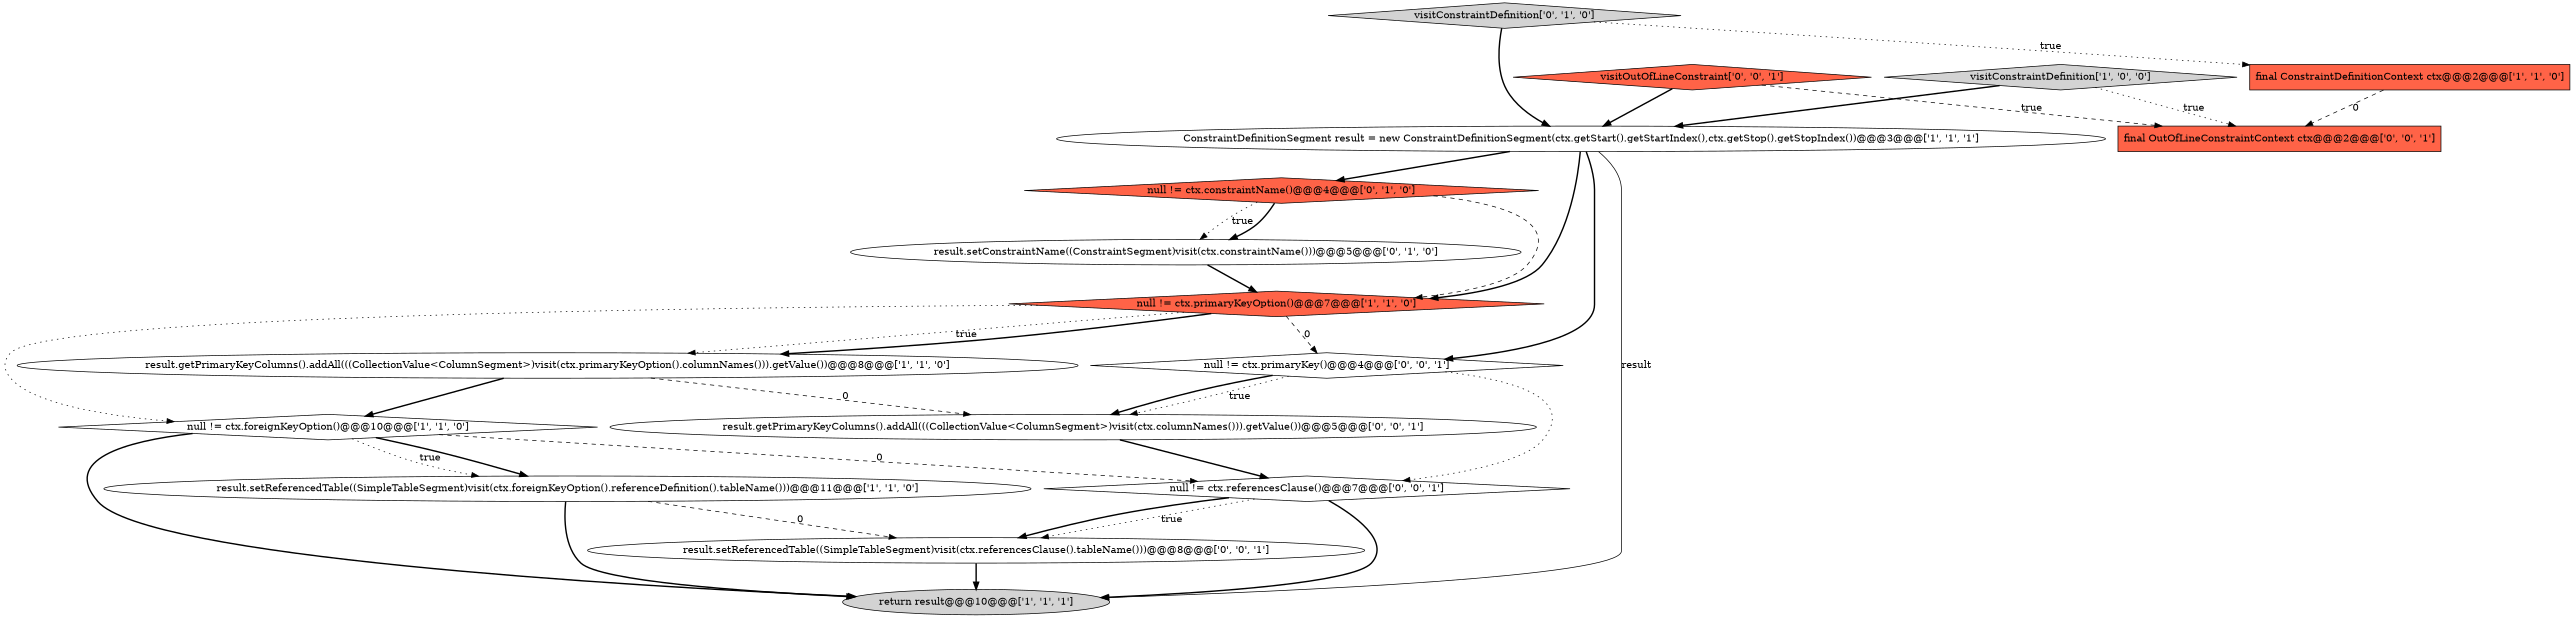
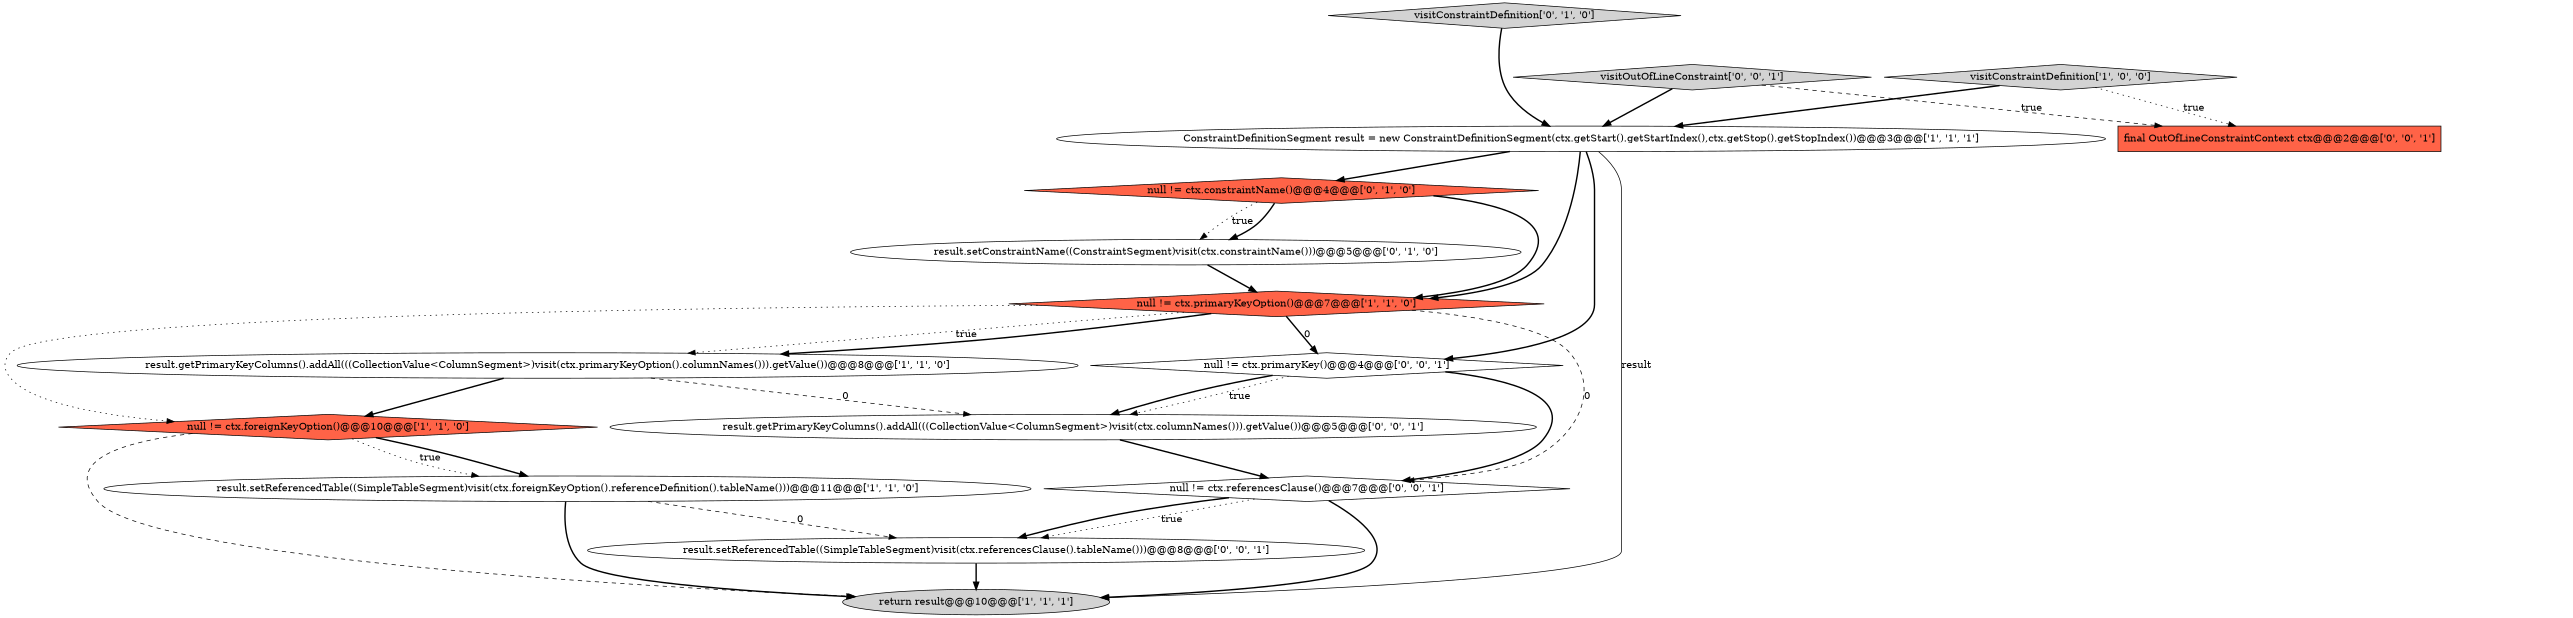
(1692, 77) -> (1692, 77)
(2410, 77) -> none
(1537, 249) -> (1537, 249)
(1299, 332) -> (1299, 332)
(328, 427) -> (328, 427)
(1545, 437) -> (1545, 437)
(815, 458) -> (1583, 392)
(396, 565) -> (396, 565)
